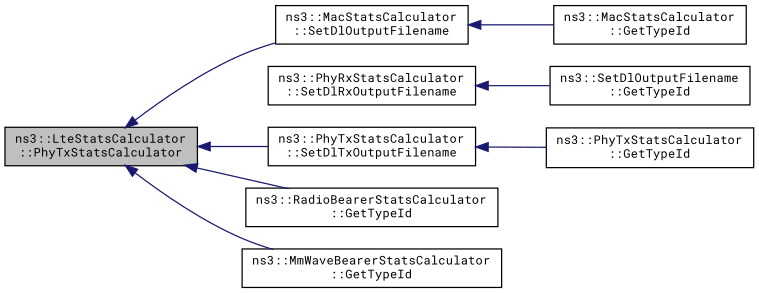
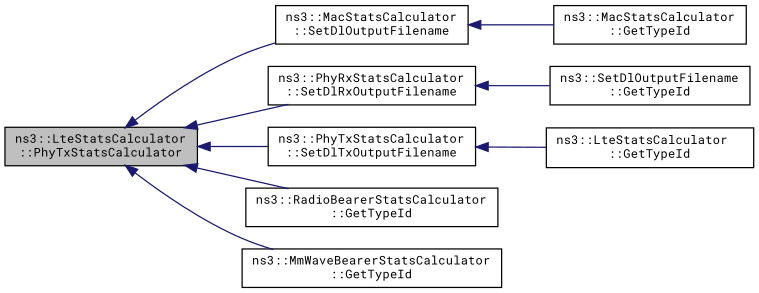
none -> (243, 115)
(650, 148) -> (650, 148)
